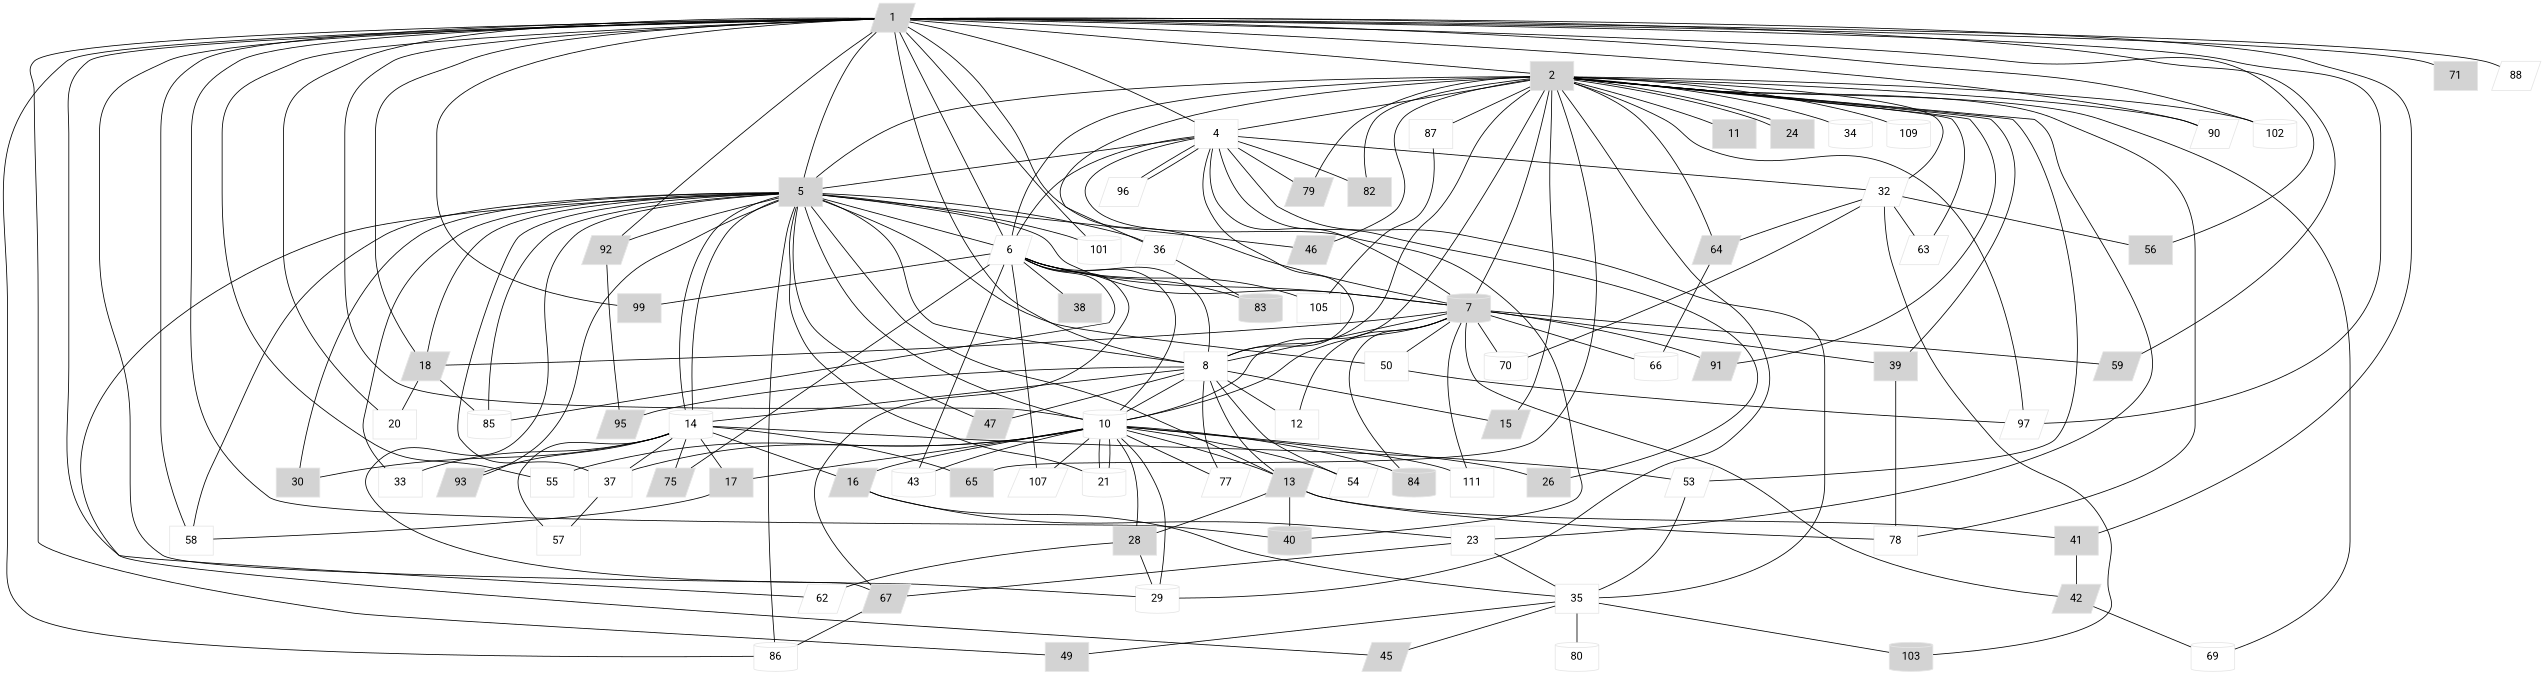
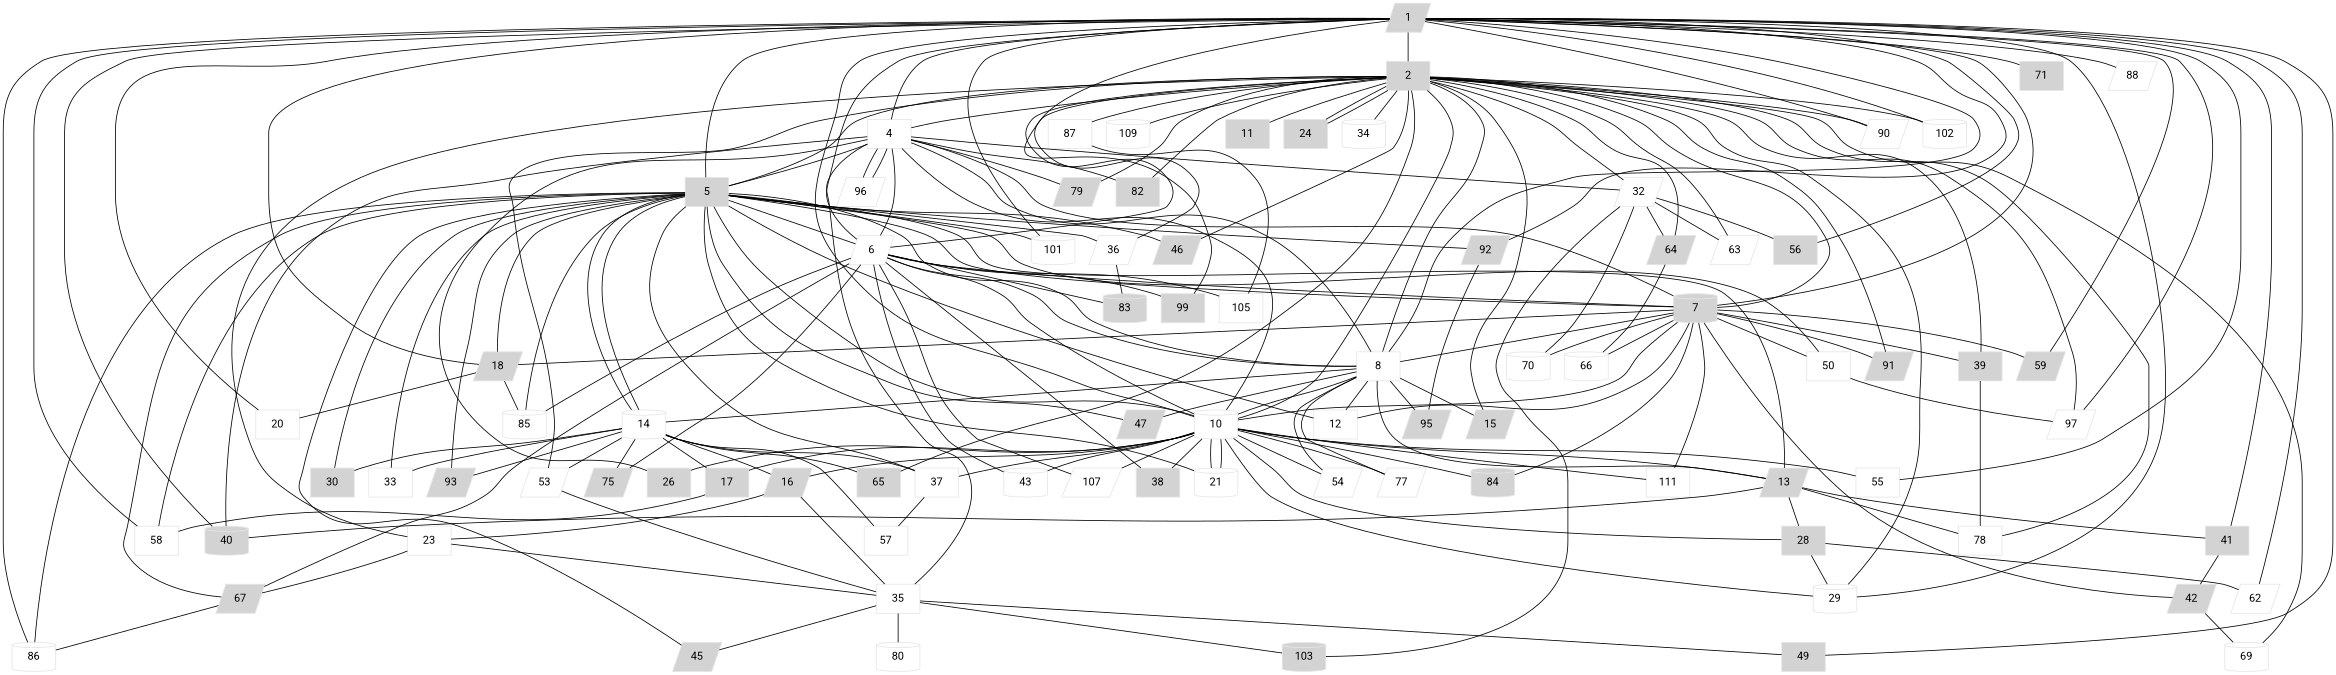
none -> (1218, 240)
none -> (1015, 329)
none -> (1187, 453)
